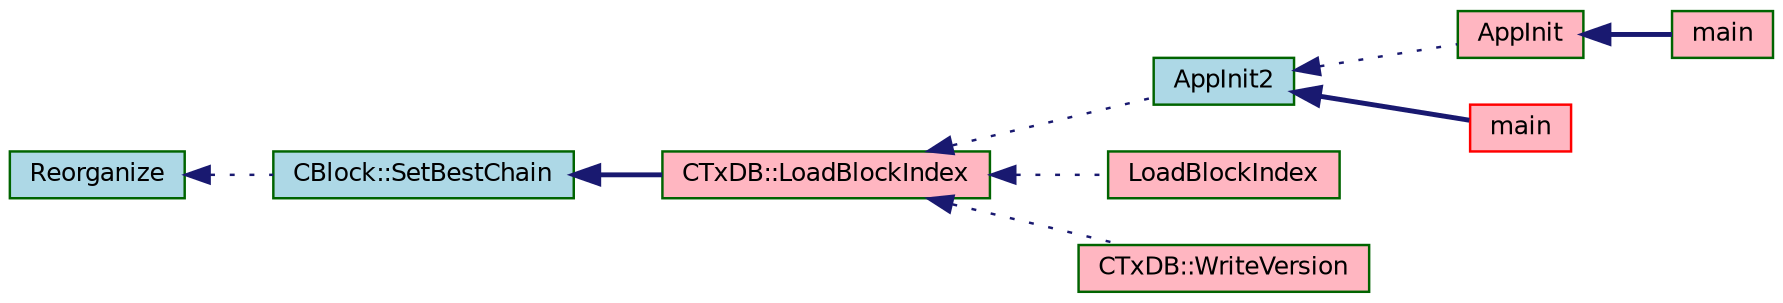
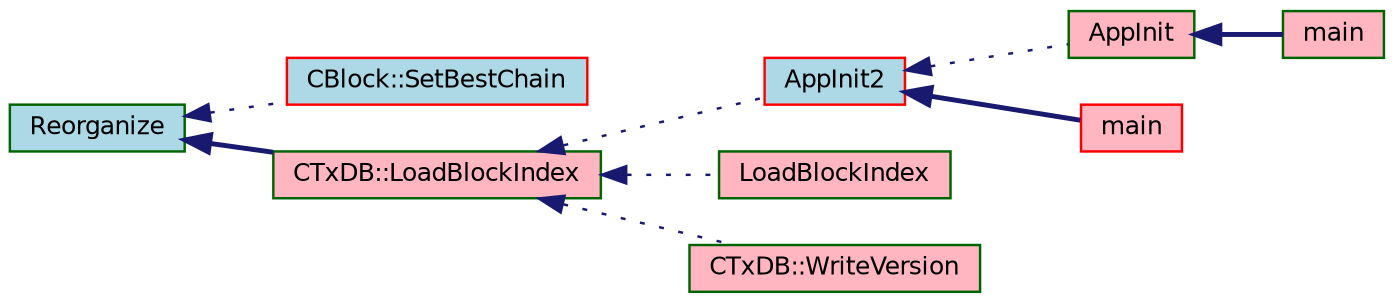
(1224, 81) -> (835, 81)
(424, 175) -> (437, 81)
(631, 175) -> (242, 148)
